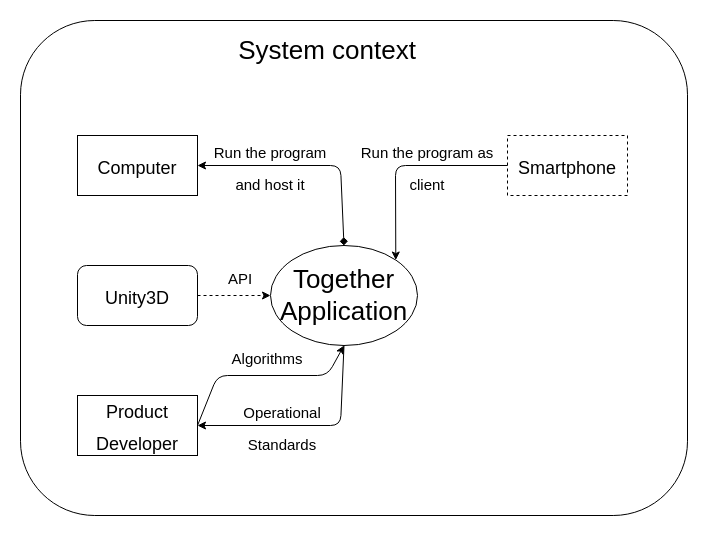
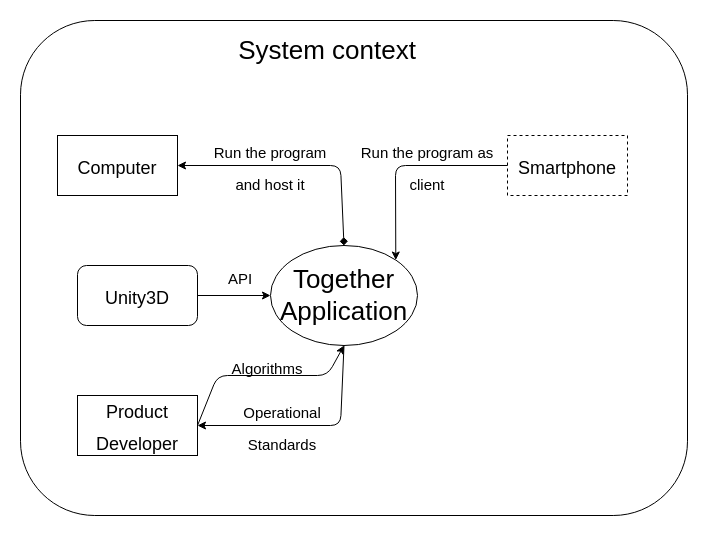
(138, 166) -> (118, 166)
(231, 296) -> (231, 296)
(268, 356) -> (268, 366)
